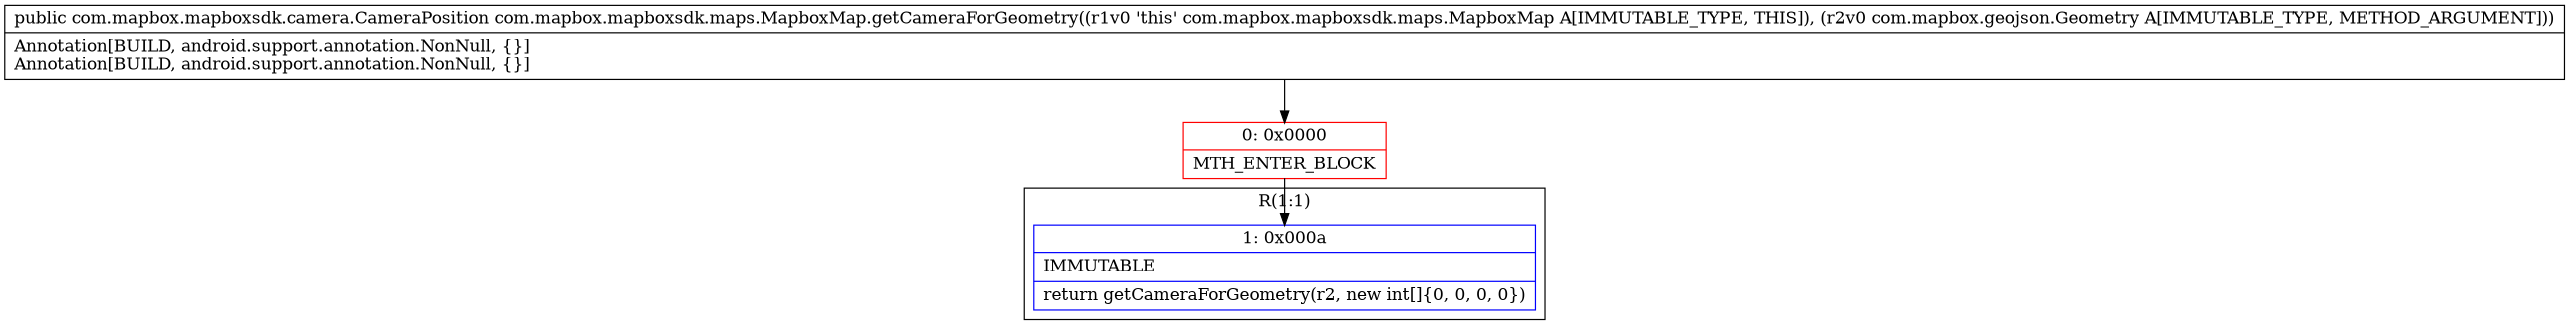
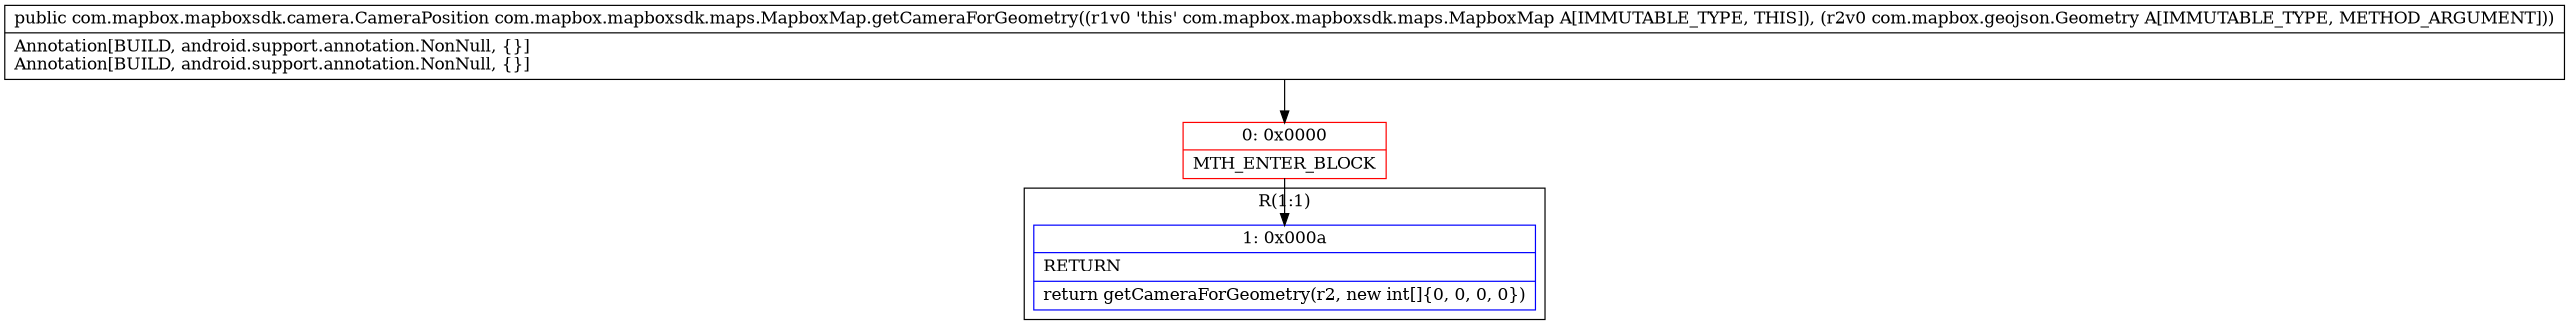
(1099, 266) -> (1082, 266)
